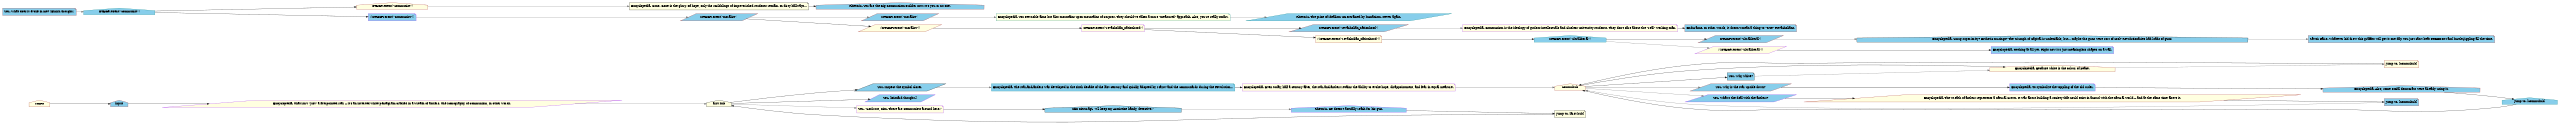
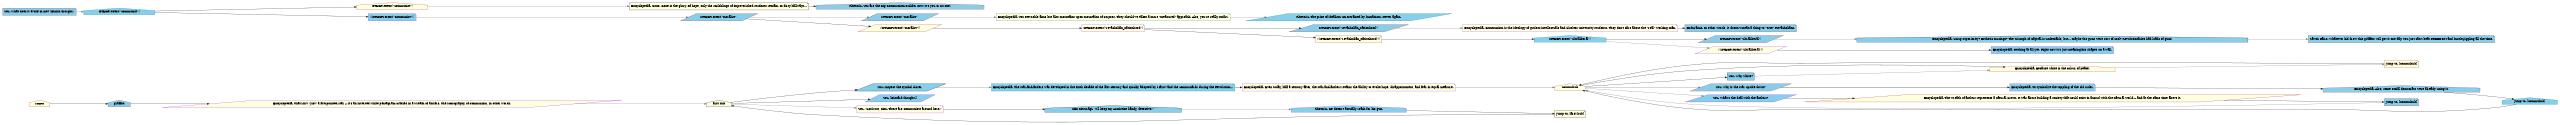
(119, 104) -> (119, 104)
